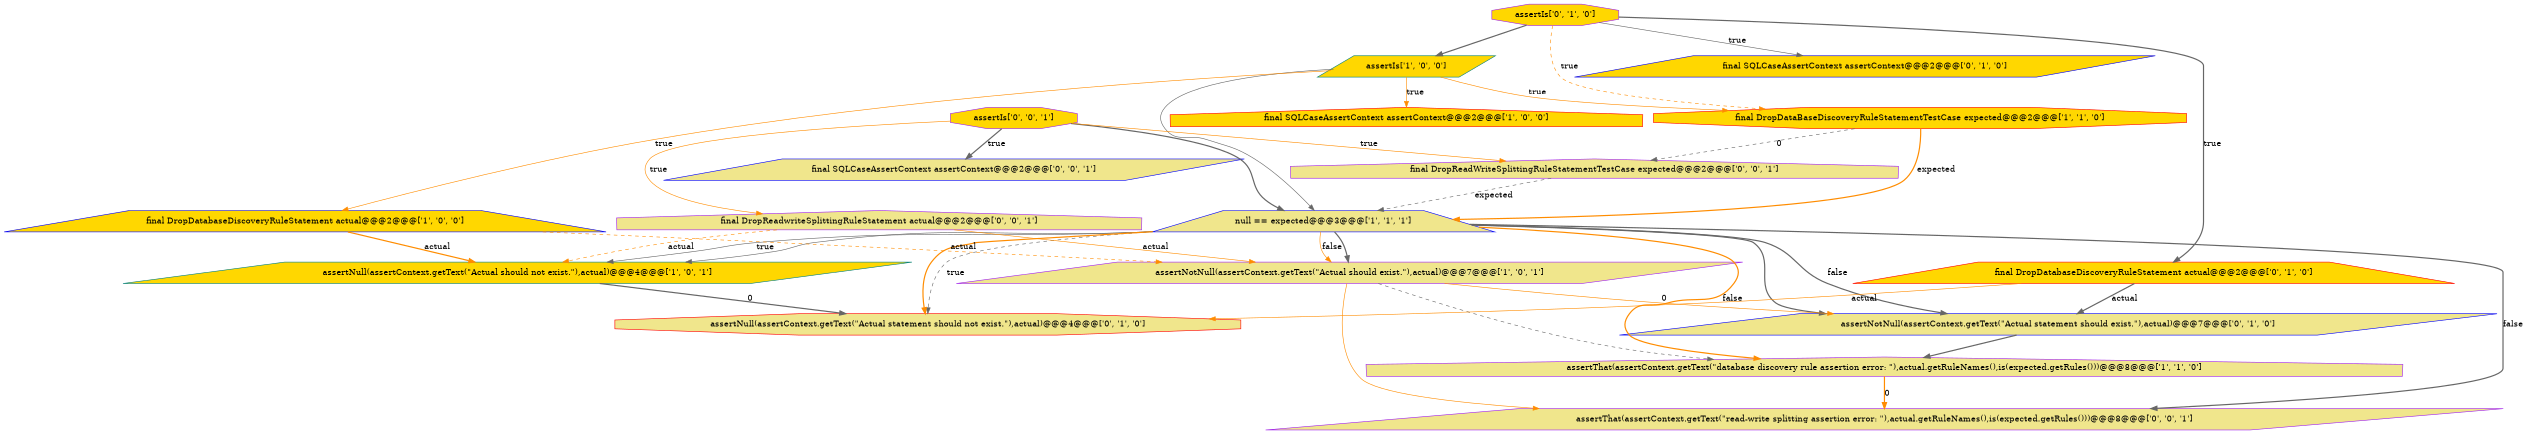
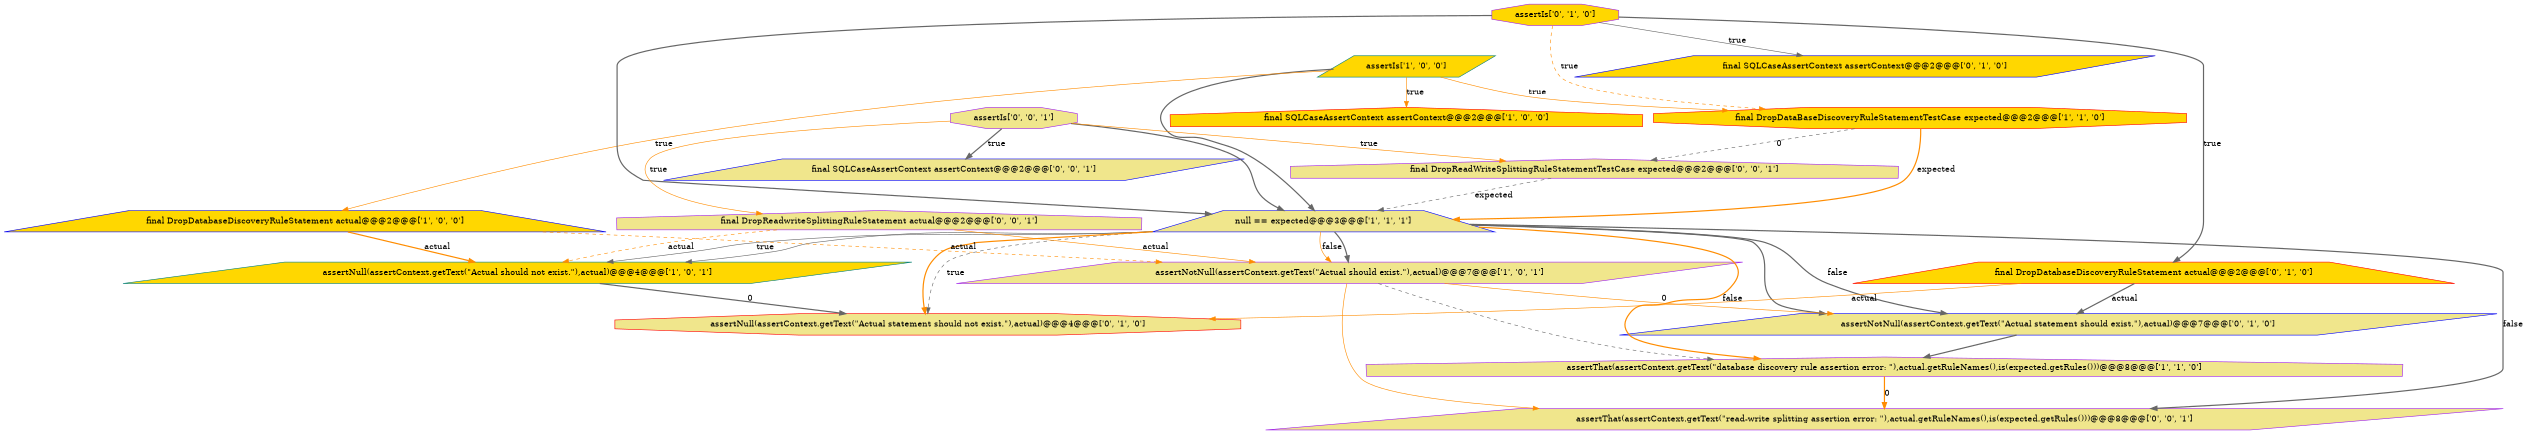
(1484, 39) -> (708, 42)
(1161, 115) -> (1161, 115)
(1014, 118) -> (1014, 118)
